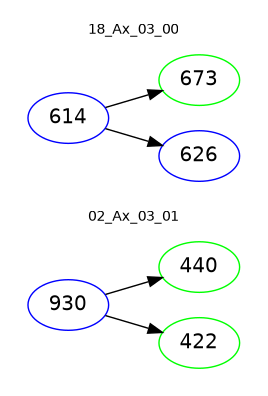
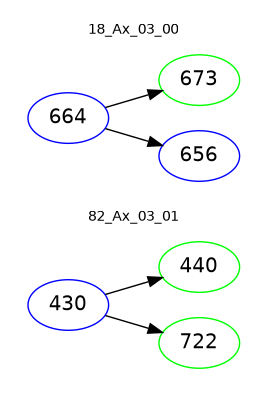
(68, 118) -> (68, 118)
(199, 156) -> (199, 156)
(134, 217) -> (134, 217)
(68, 305) -> (68, 305)
(199, 343) -> (199, 343)
